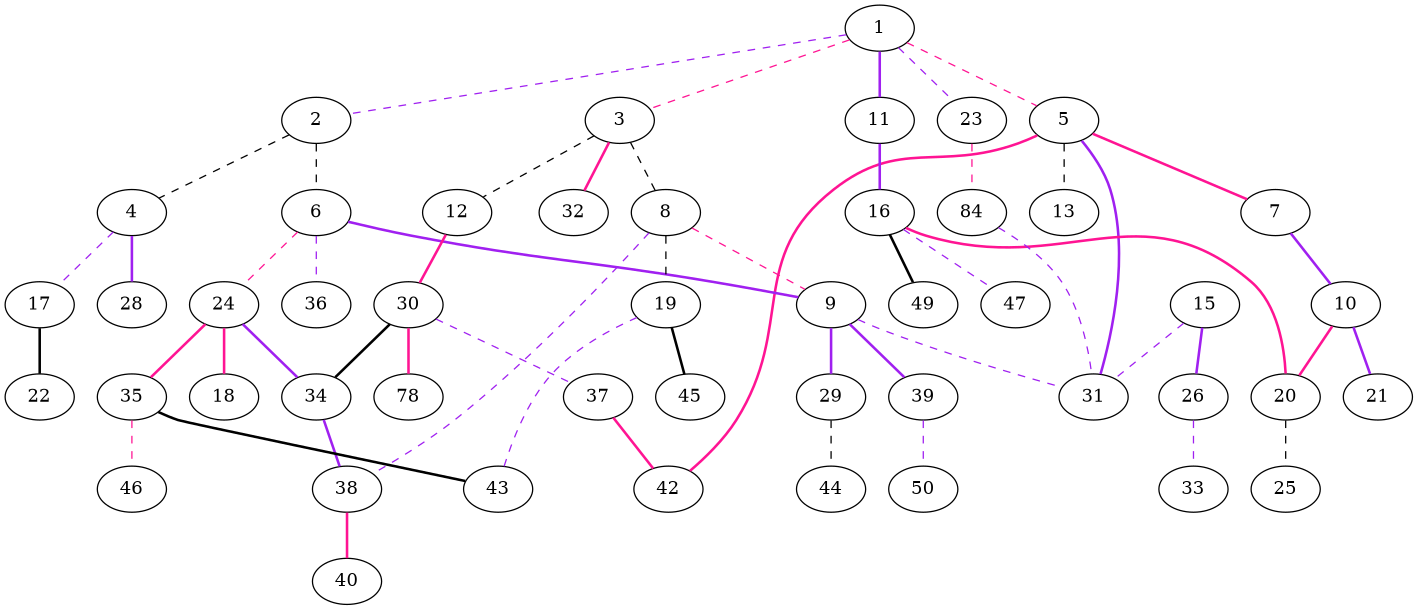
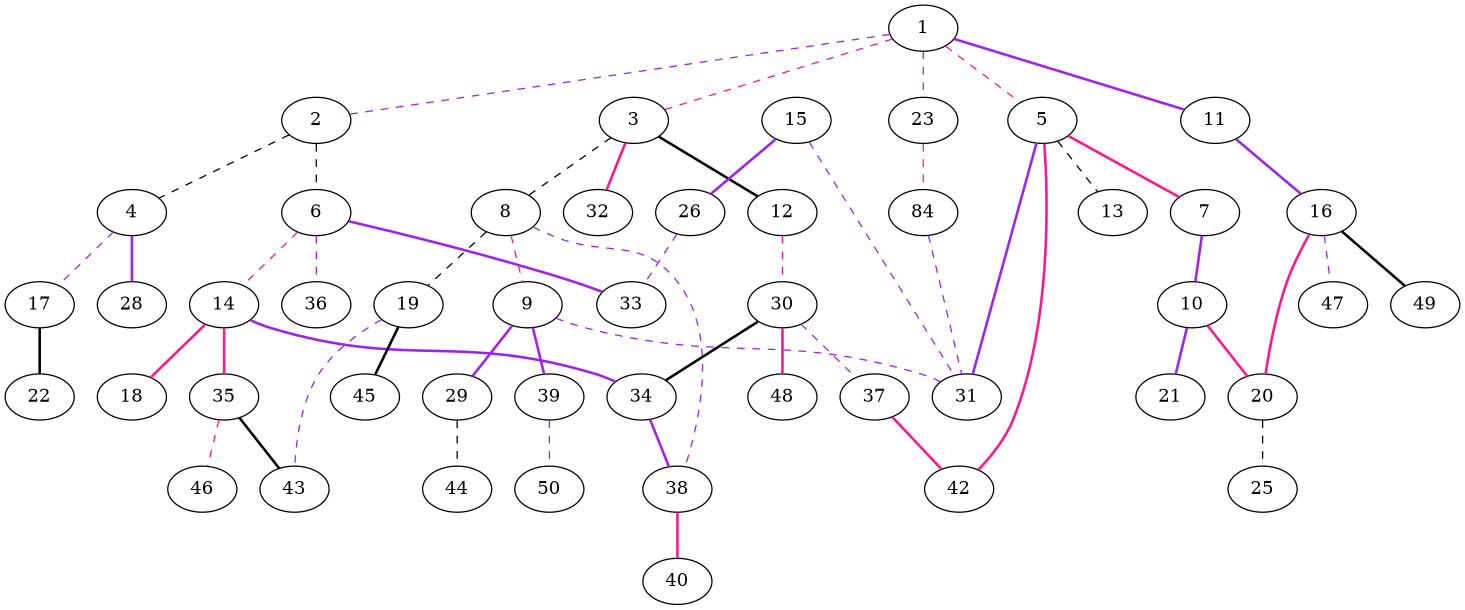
(539, 166) -> (708, 166)
(433, 259) -> (782, 259)
(573, 261) -> (476, 253)
(224, 305) -> (224, 305)
(408, 397) -> (782, 397)
